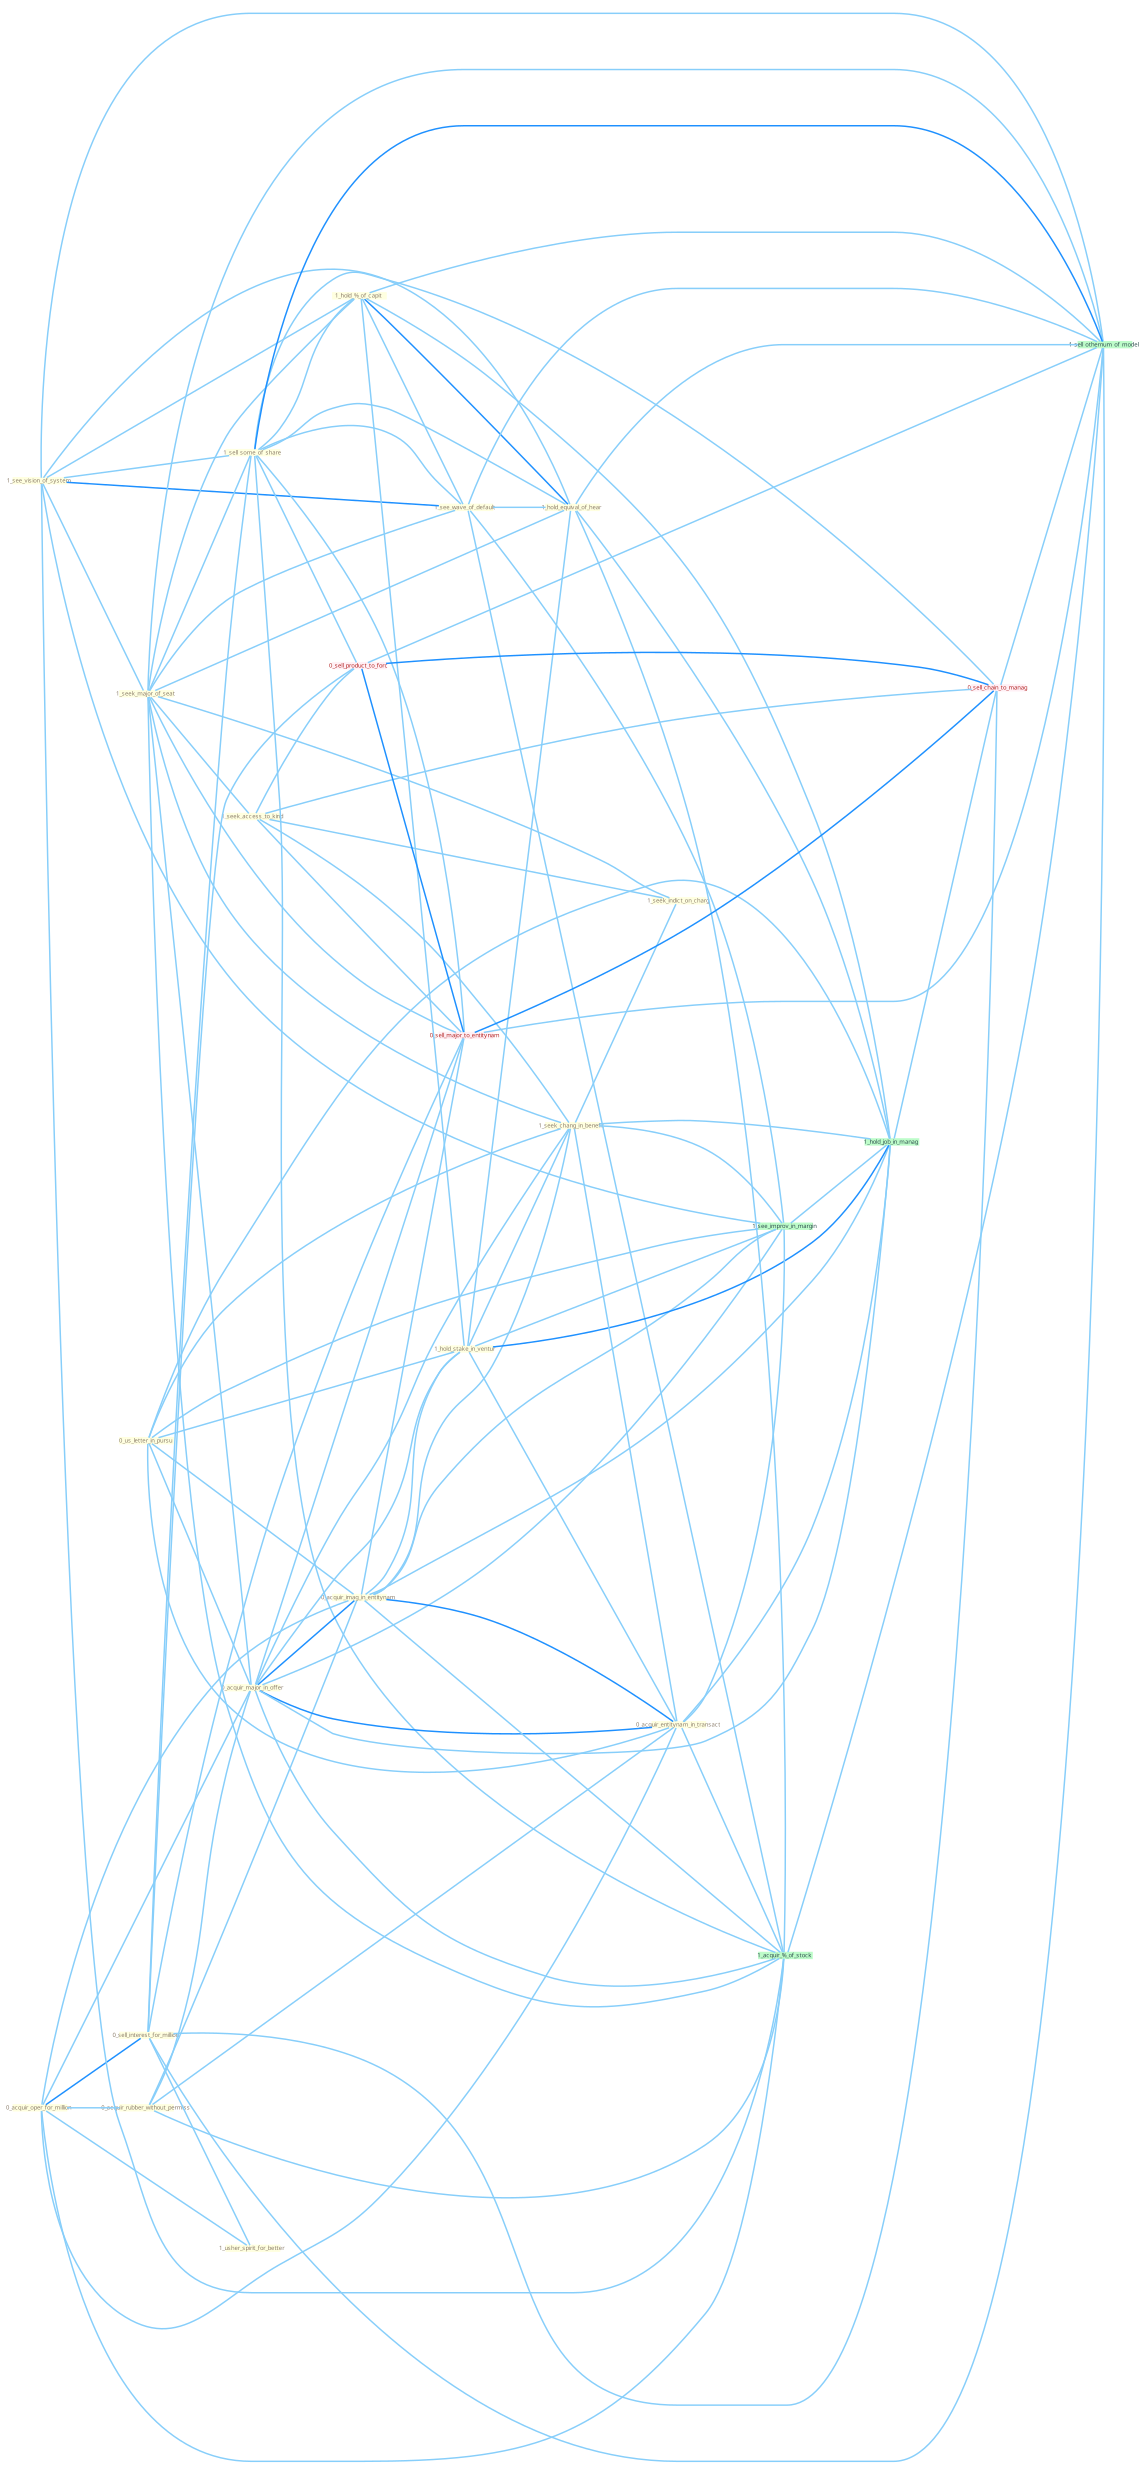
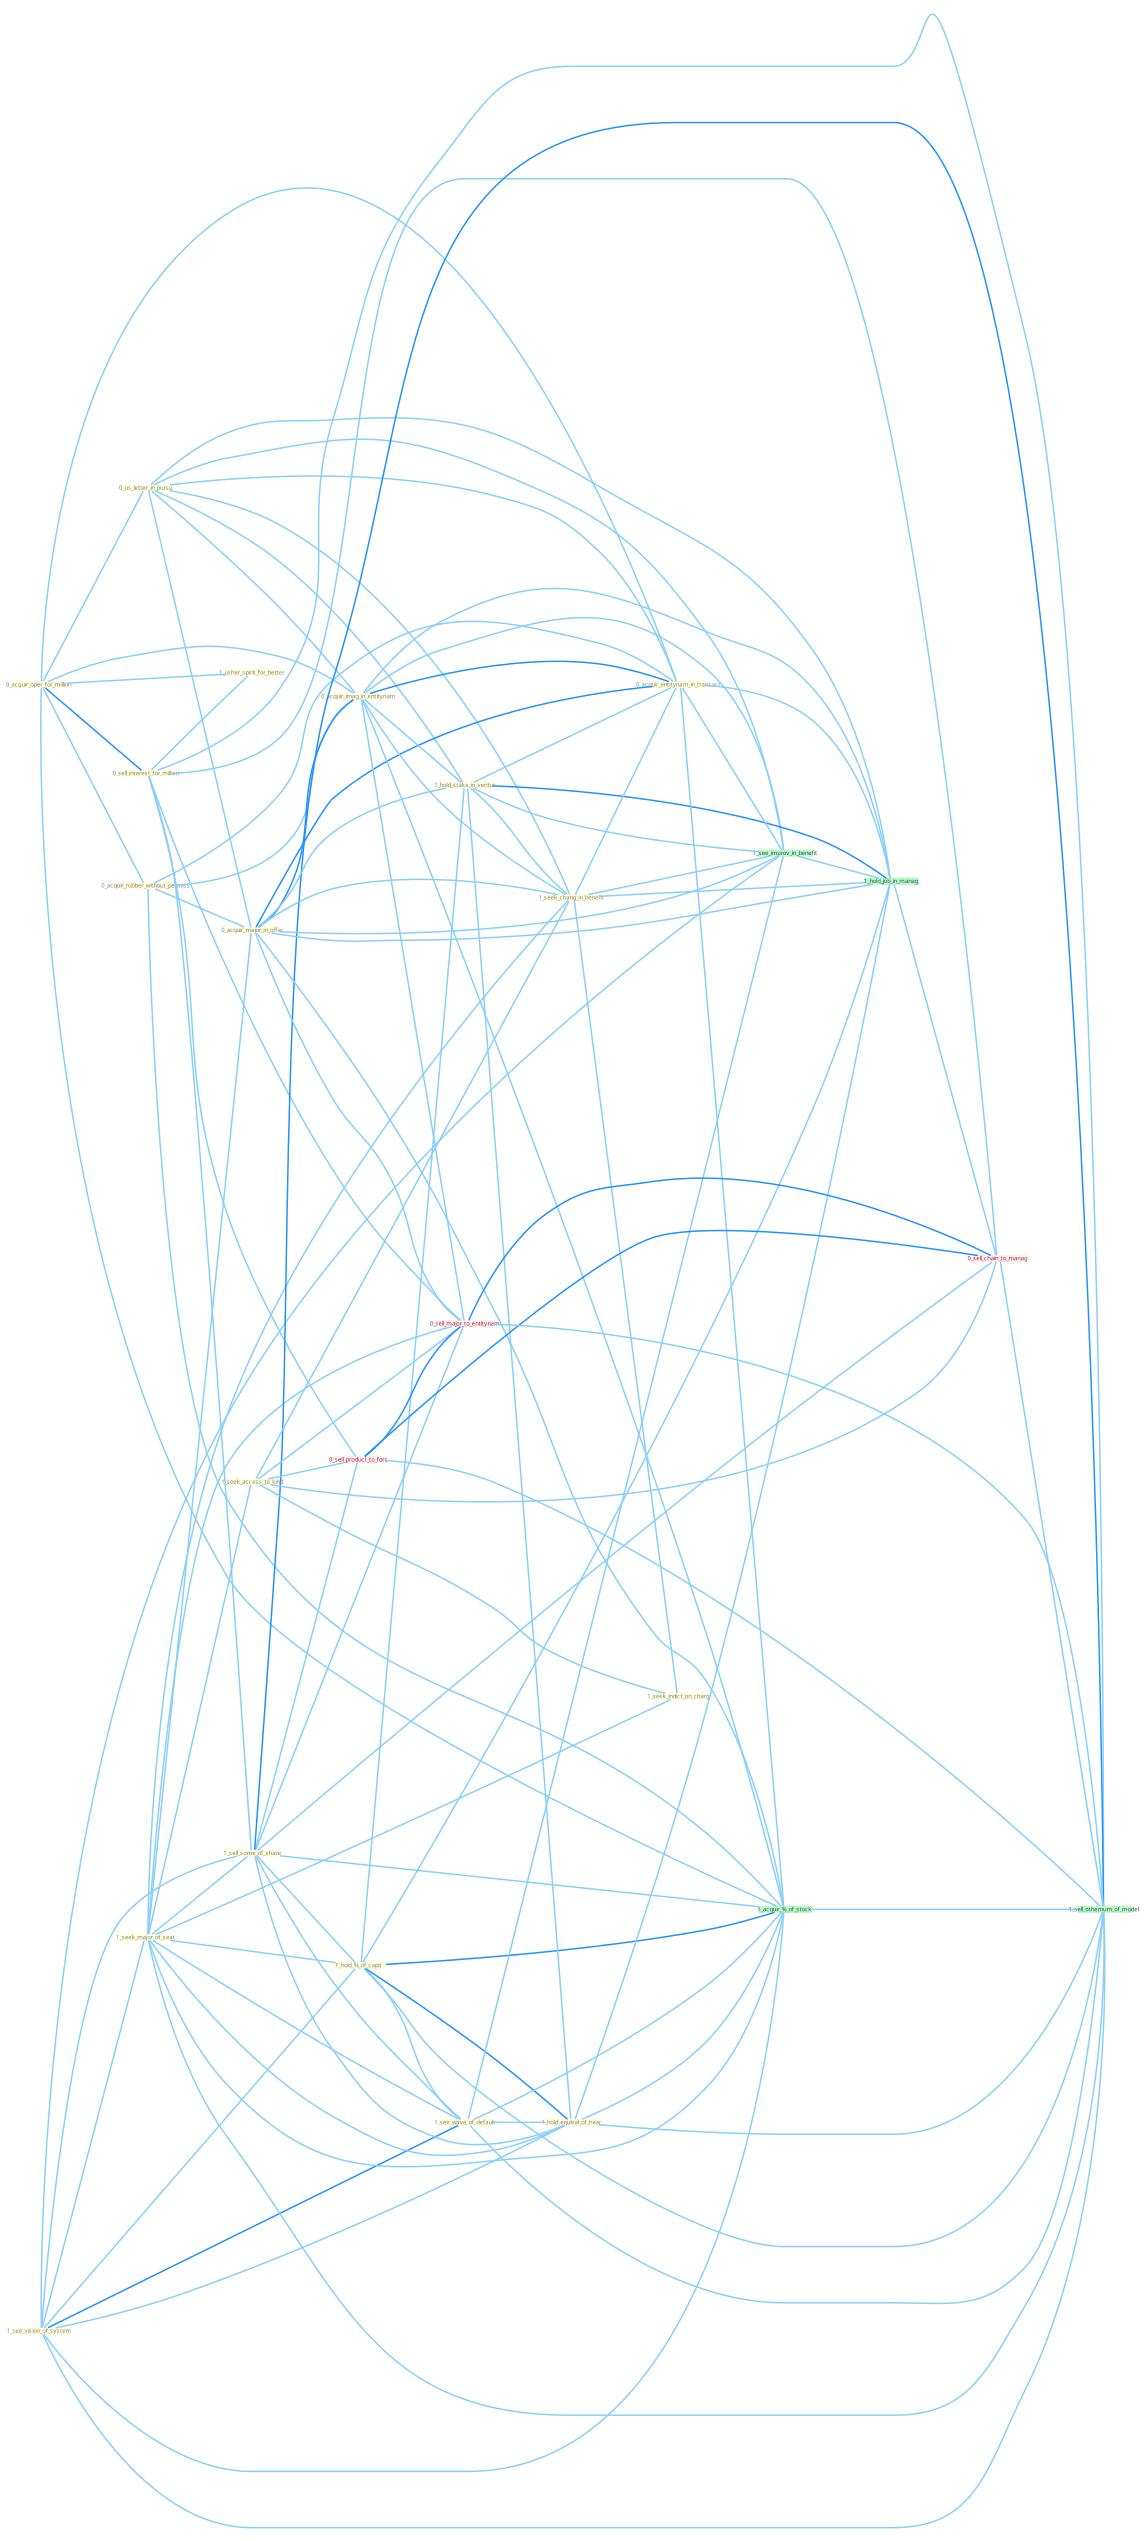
(785, 1226) -> (785, 853)
(141, 1908) -> (93, 586)
none -> (582, 1948)
